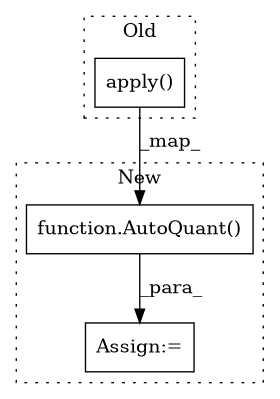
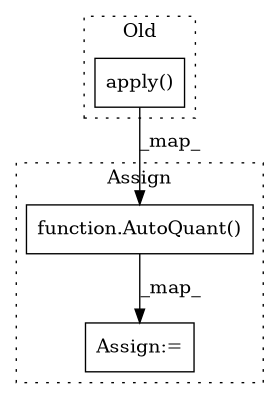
(140, 178) -> (140, 178)
(171, 288) -> (171, 288)
